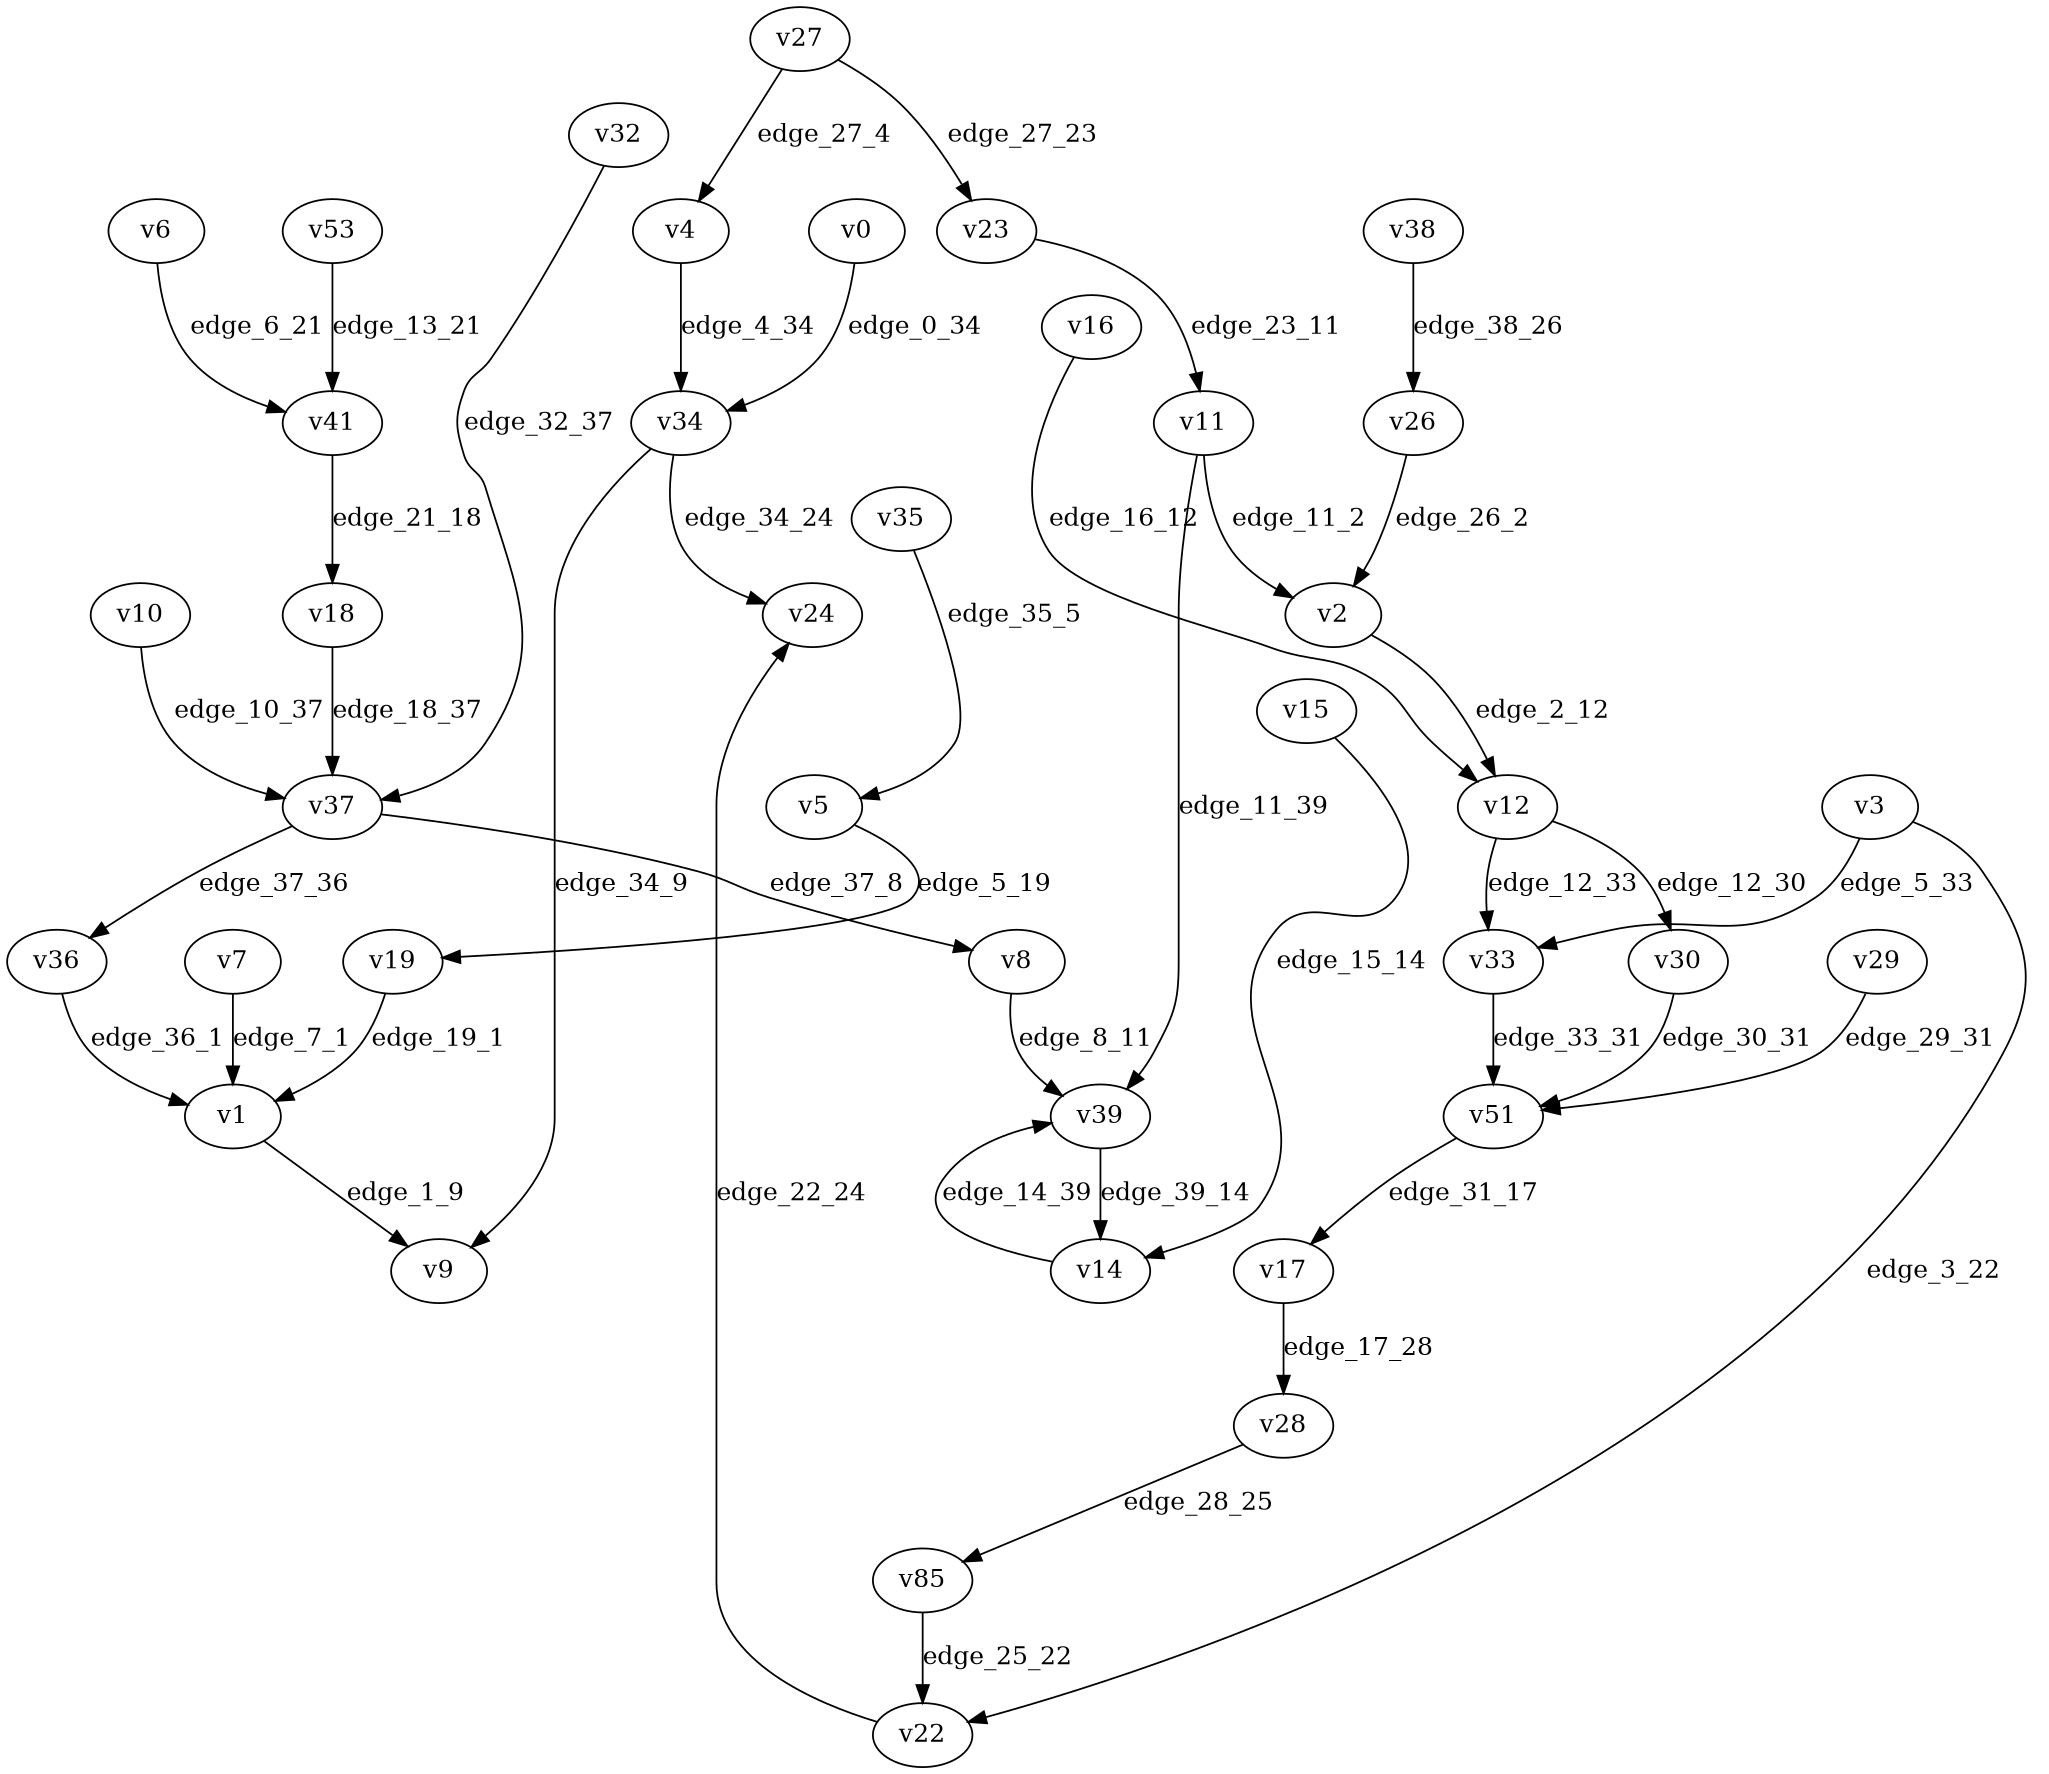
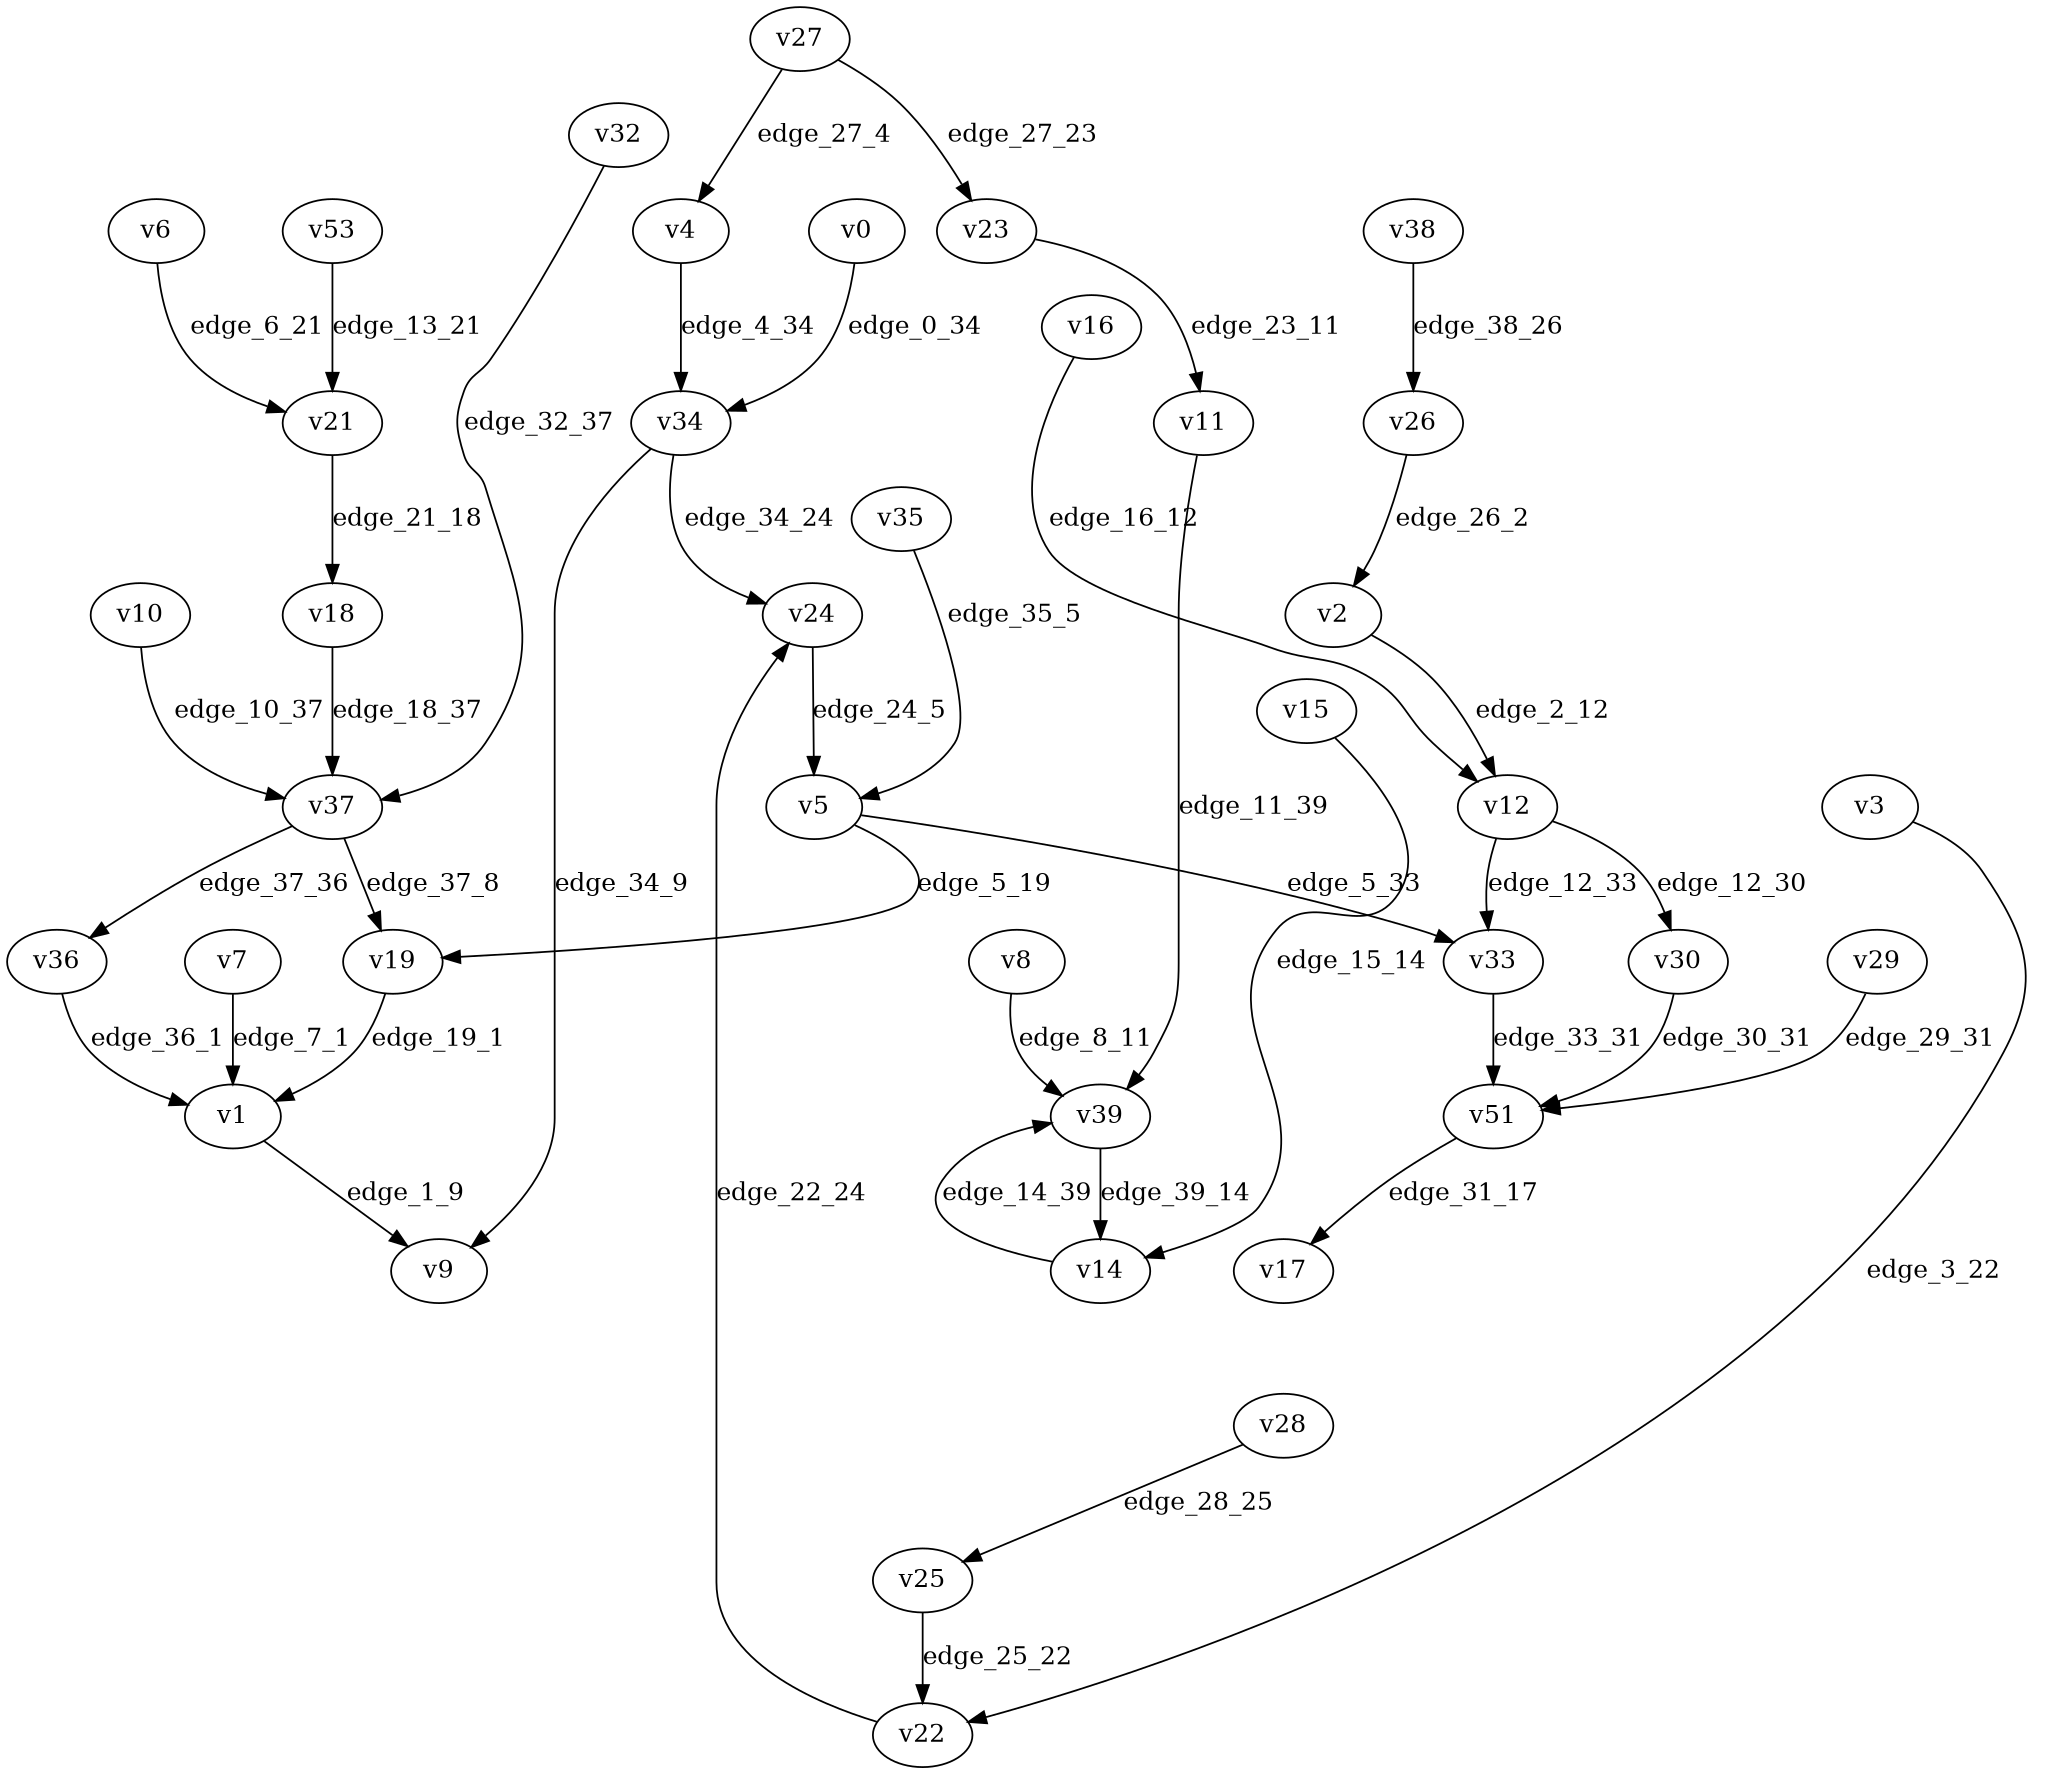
(332, 423) -> (332, 423)
(1222, 533) -> none
none -> (813, 702)
(672, 865) -> (359, 876)
(1725, 926) -> (1151, 865)
(1284, 1340) -> none
(923, 1580) -> (923, 1580)
